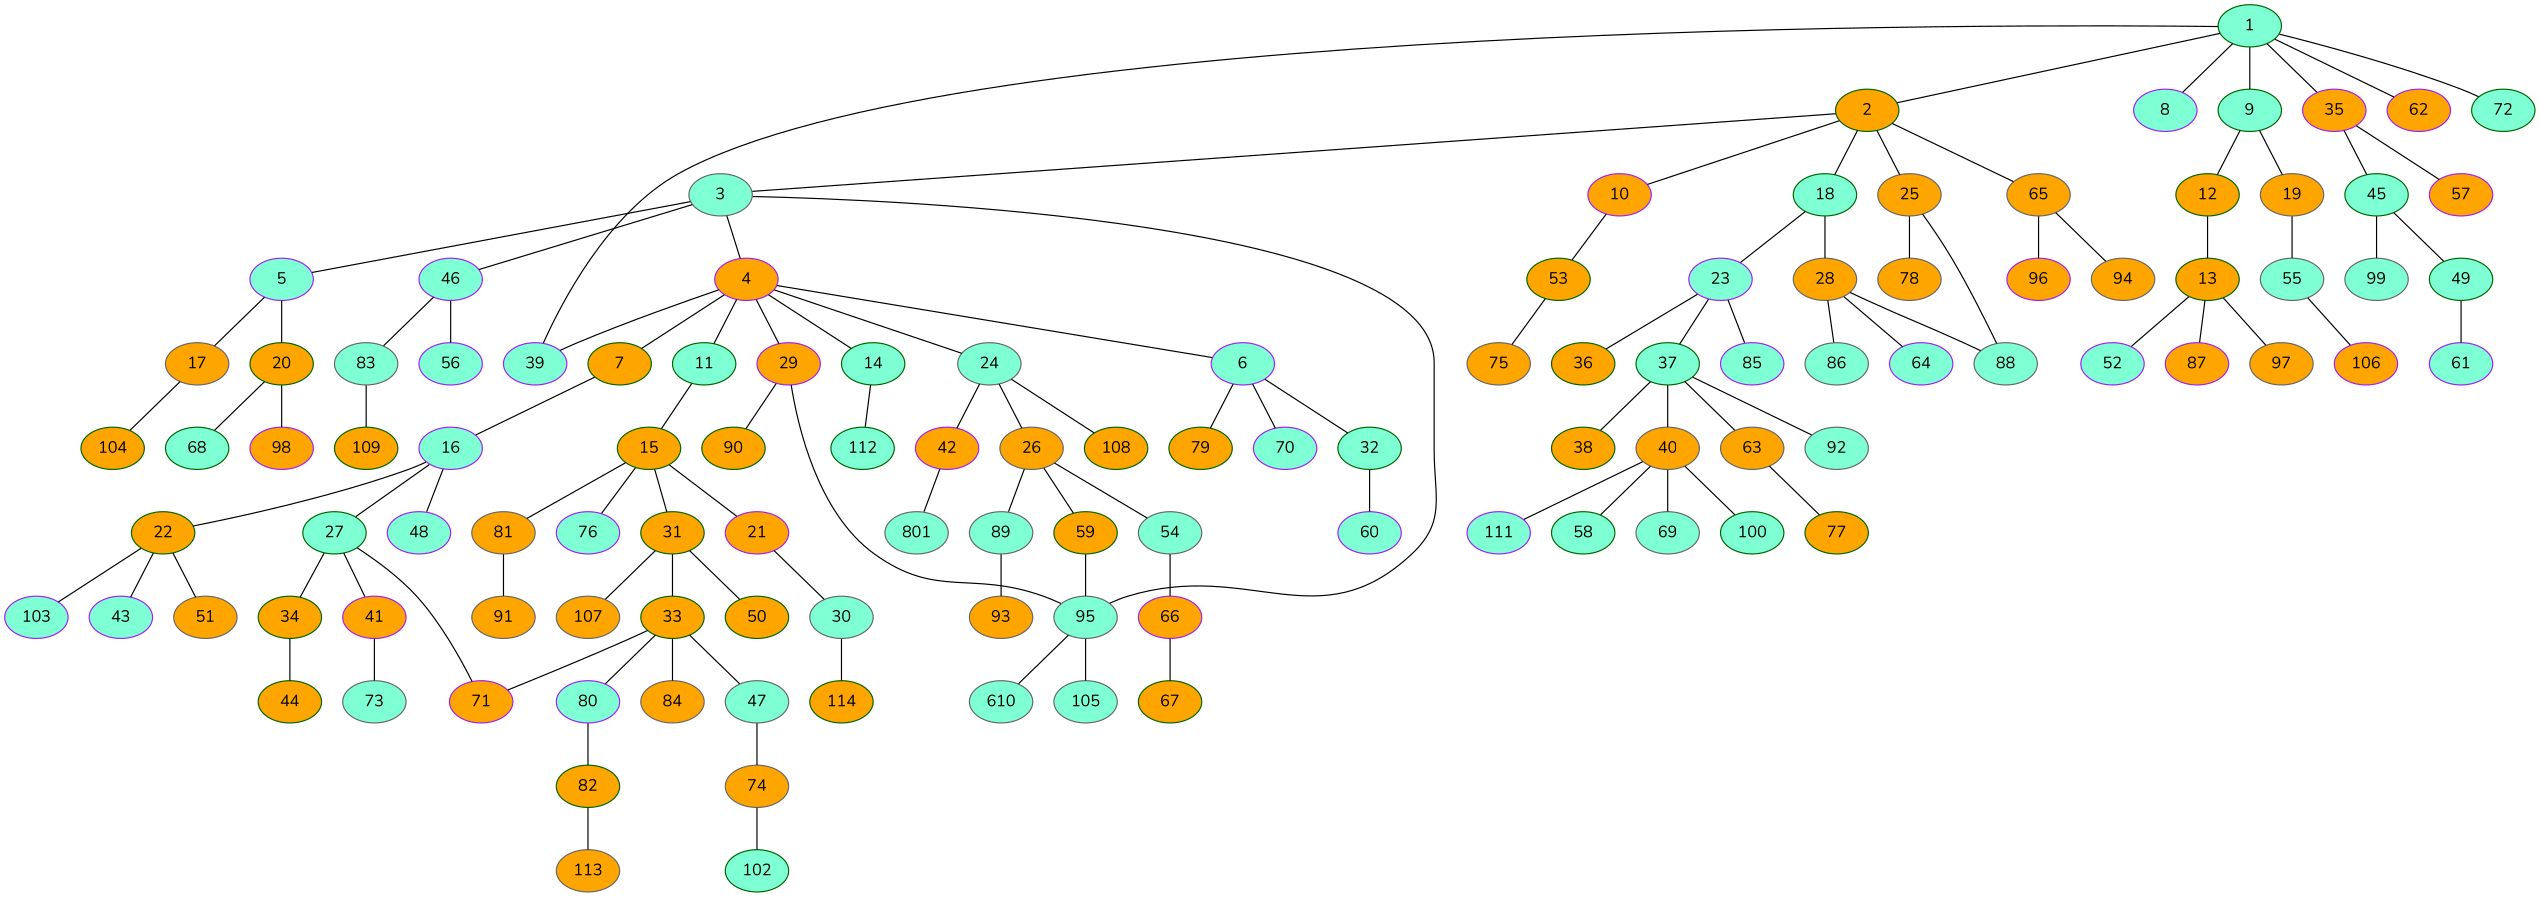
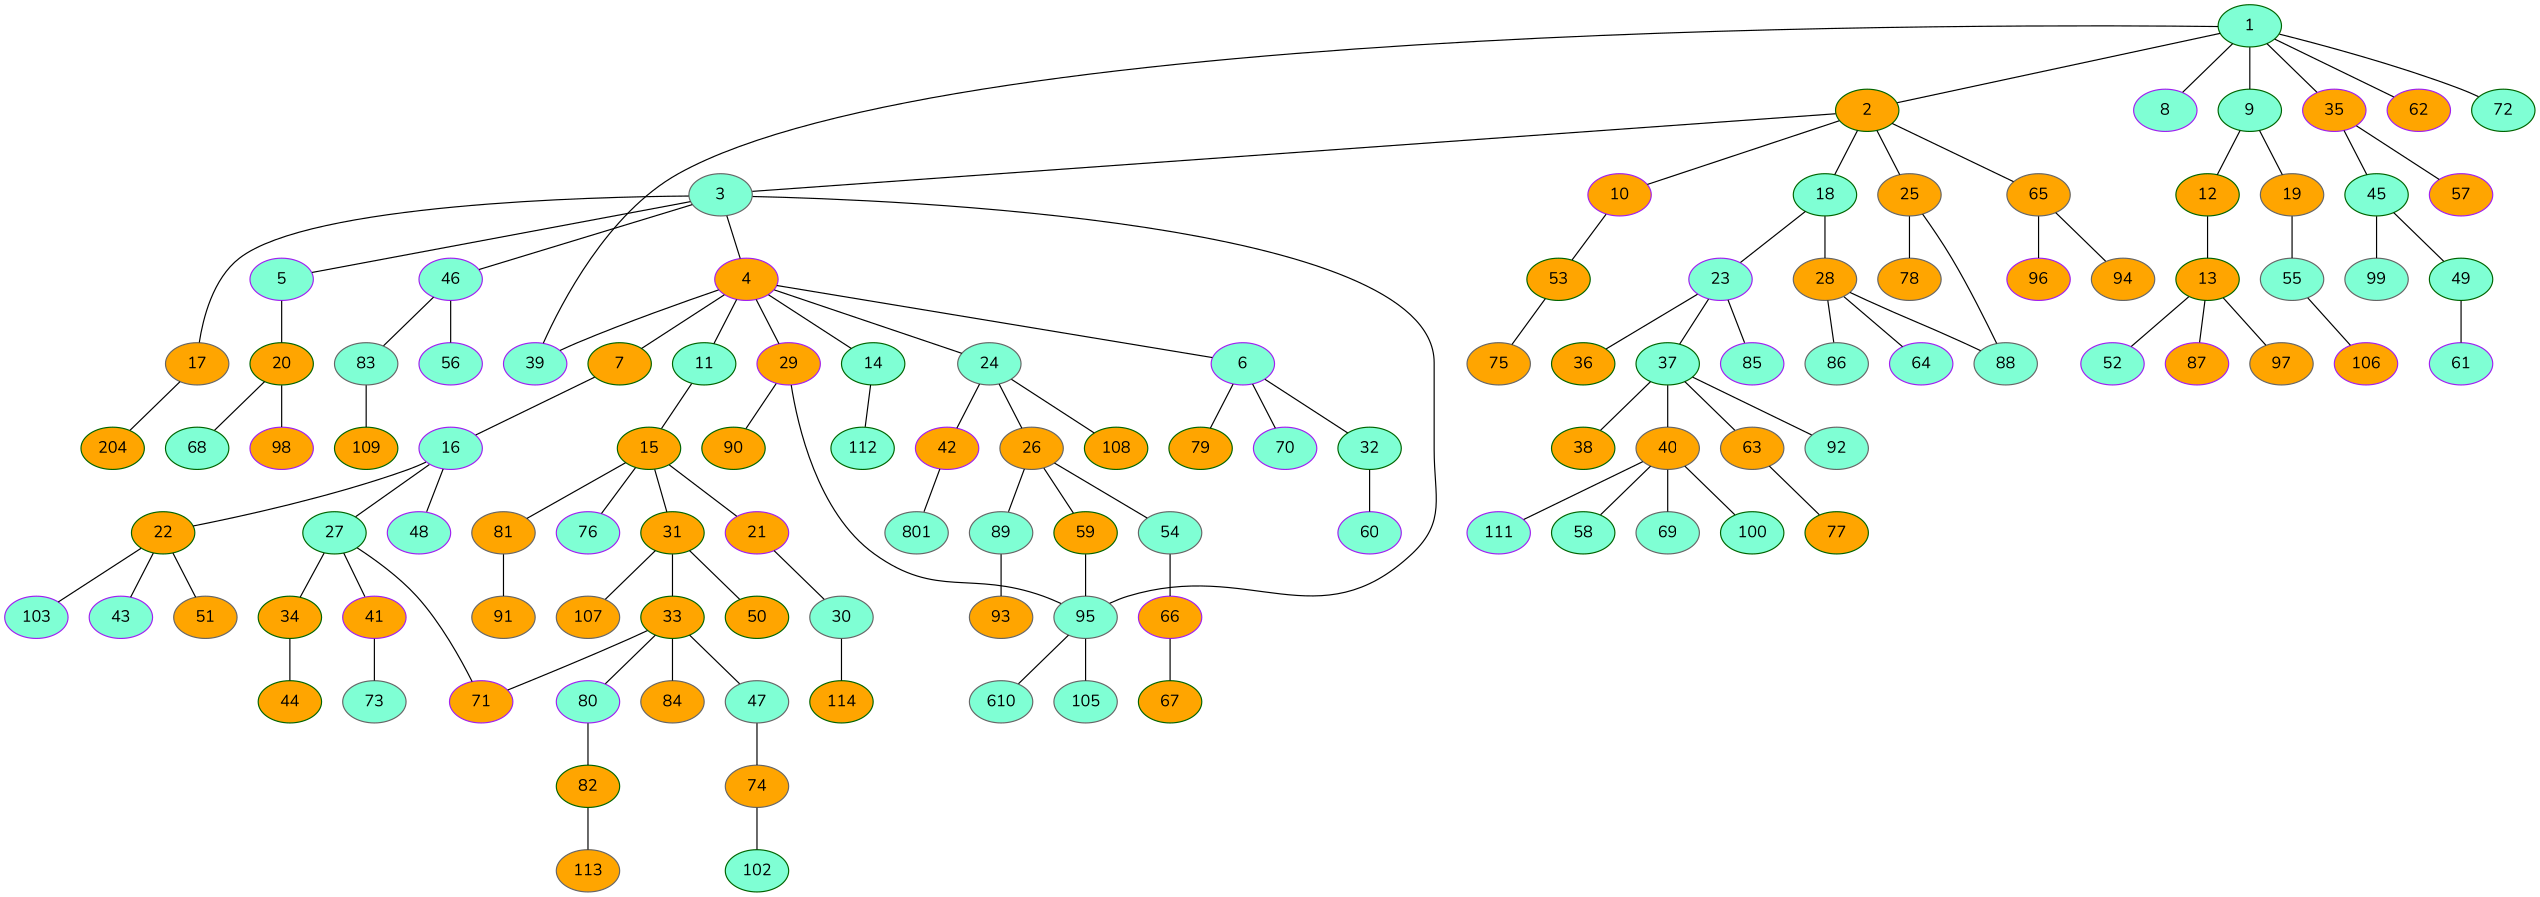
(240, 321) -> (413, 212)
(113, 448) -> (113, 448)
